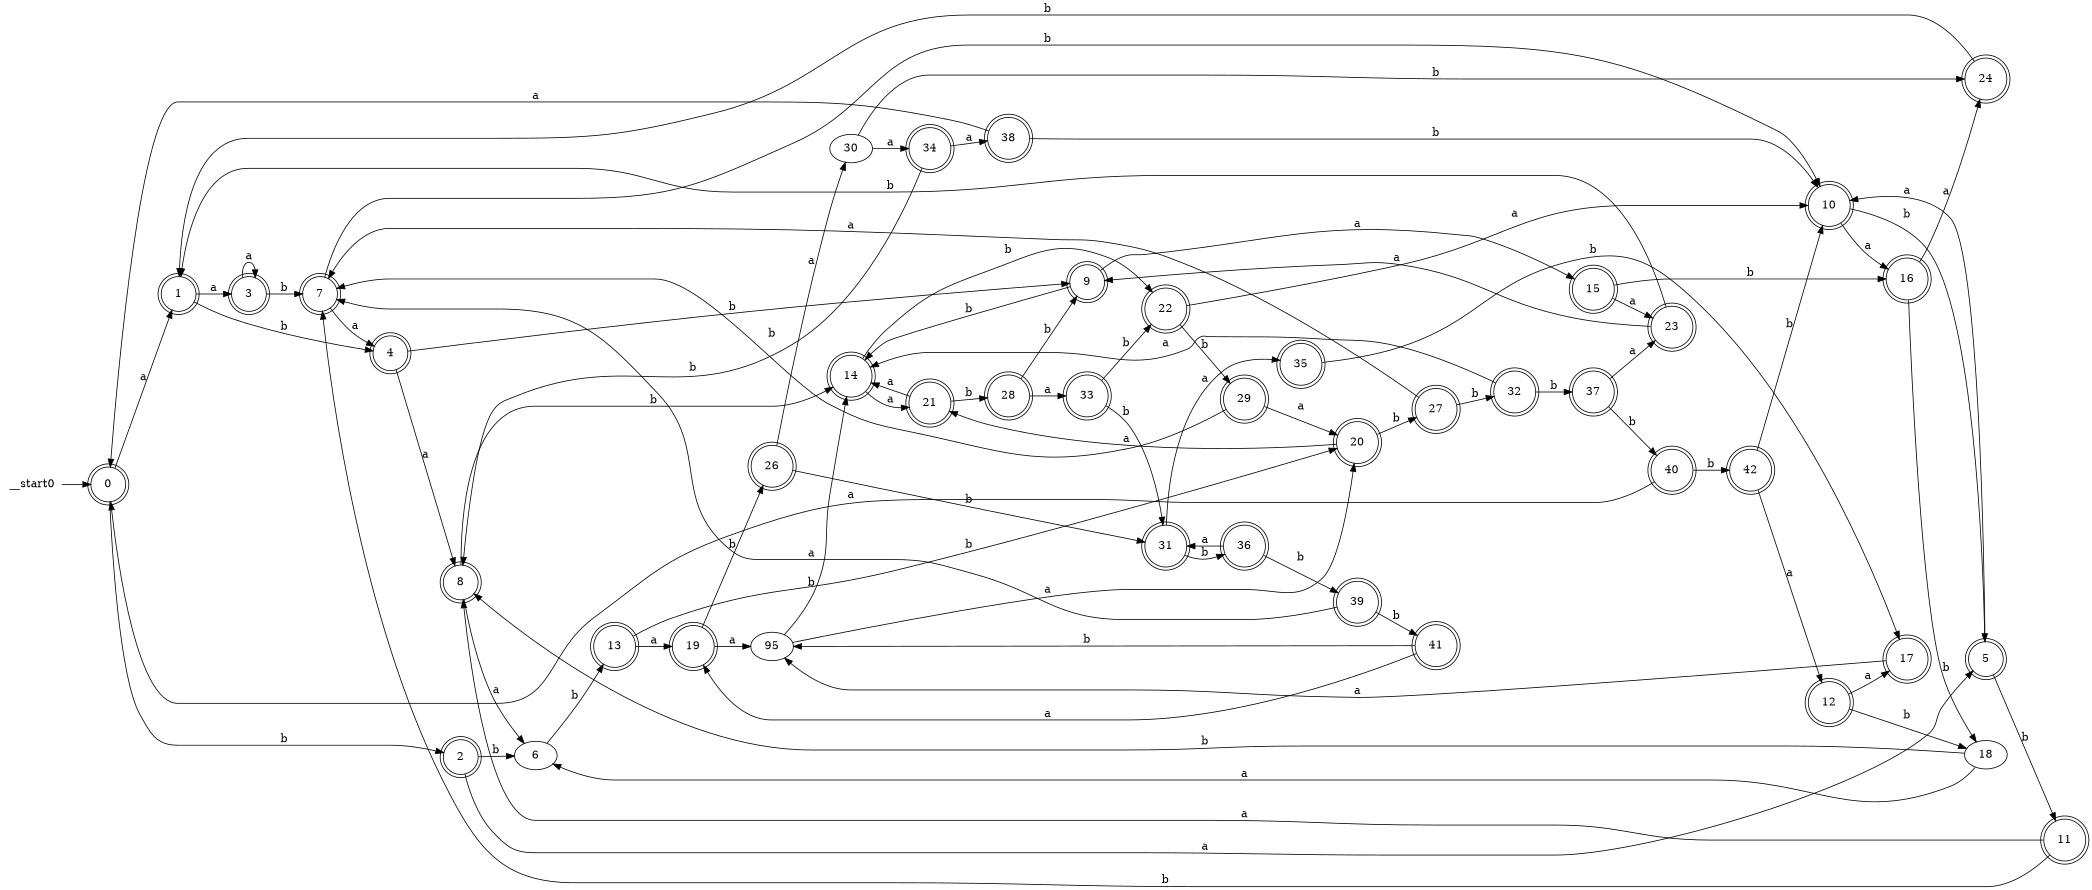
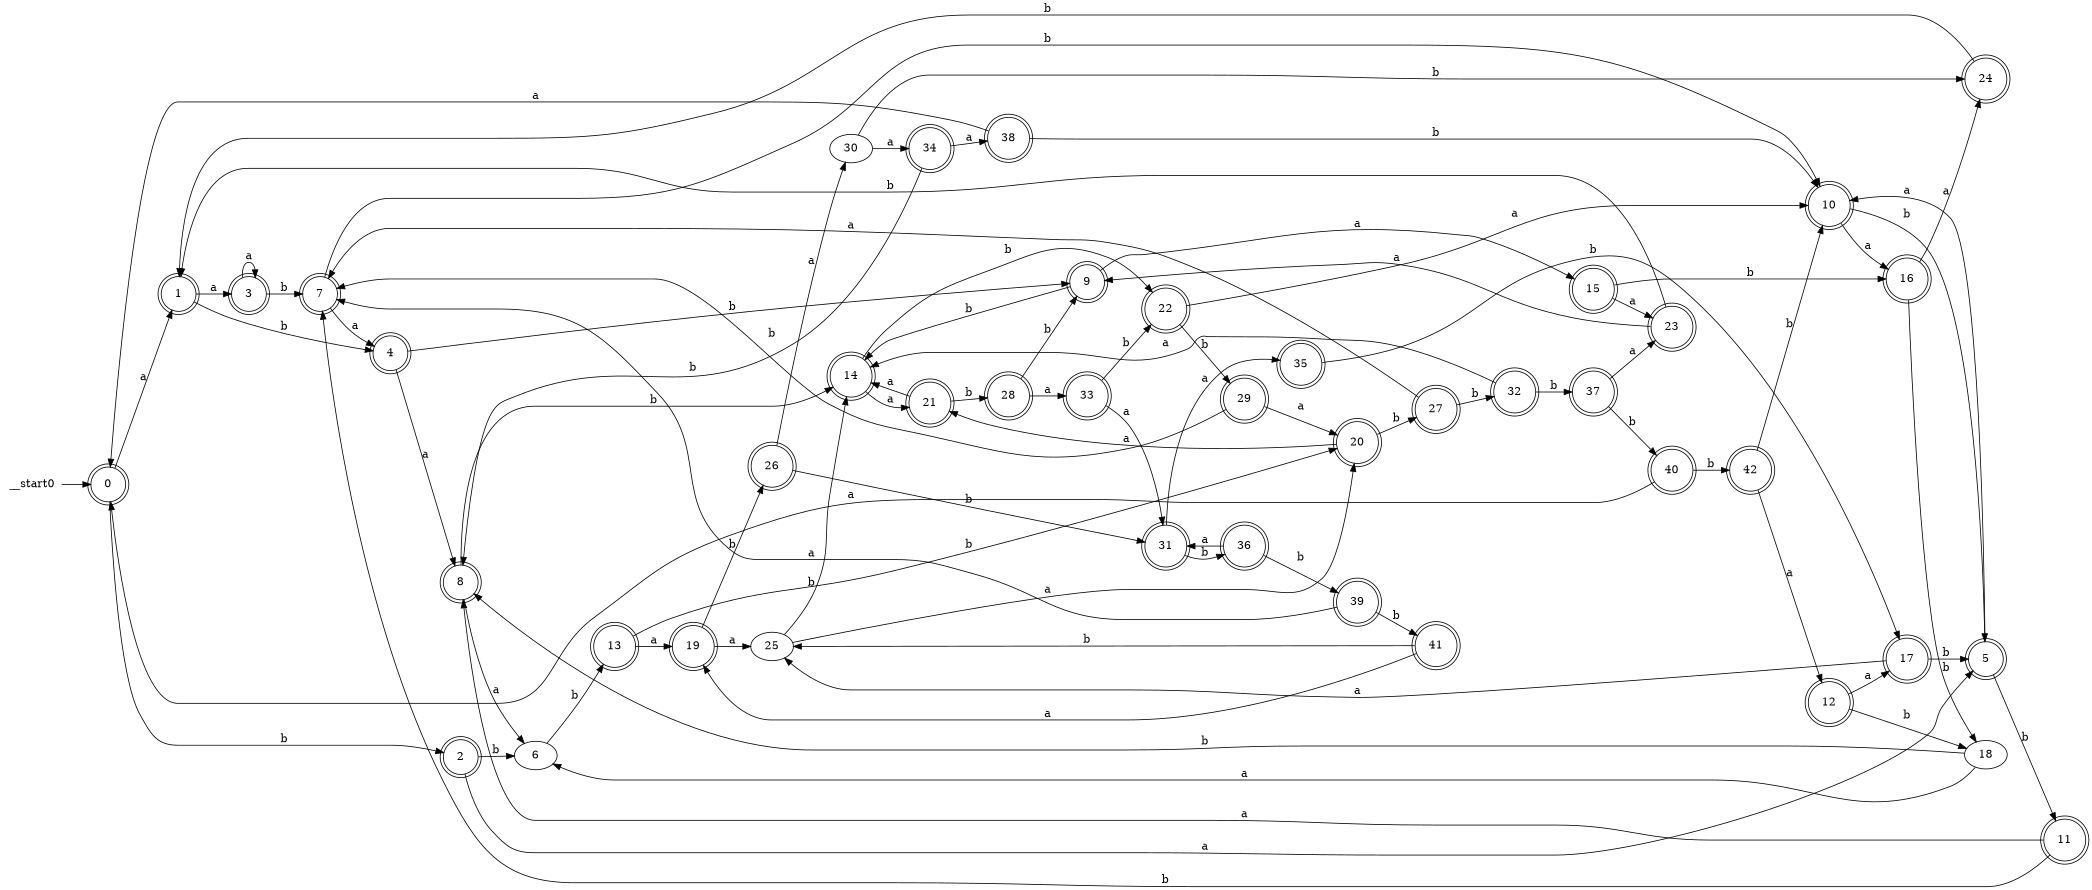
(1127, 412) -> (1127, 412)
(772, 646) -> (772, 646)
none -> (1944, 659)
